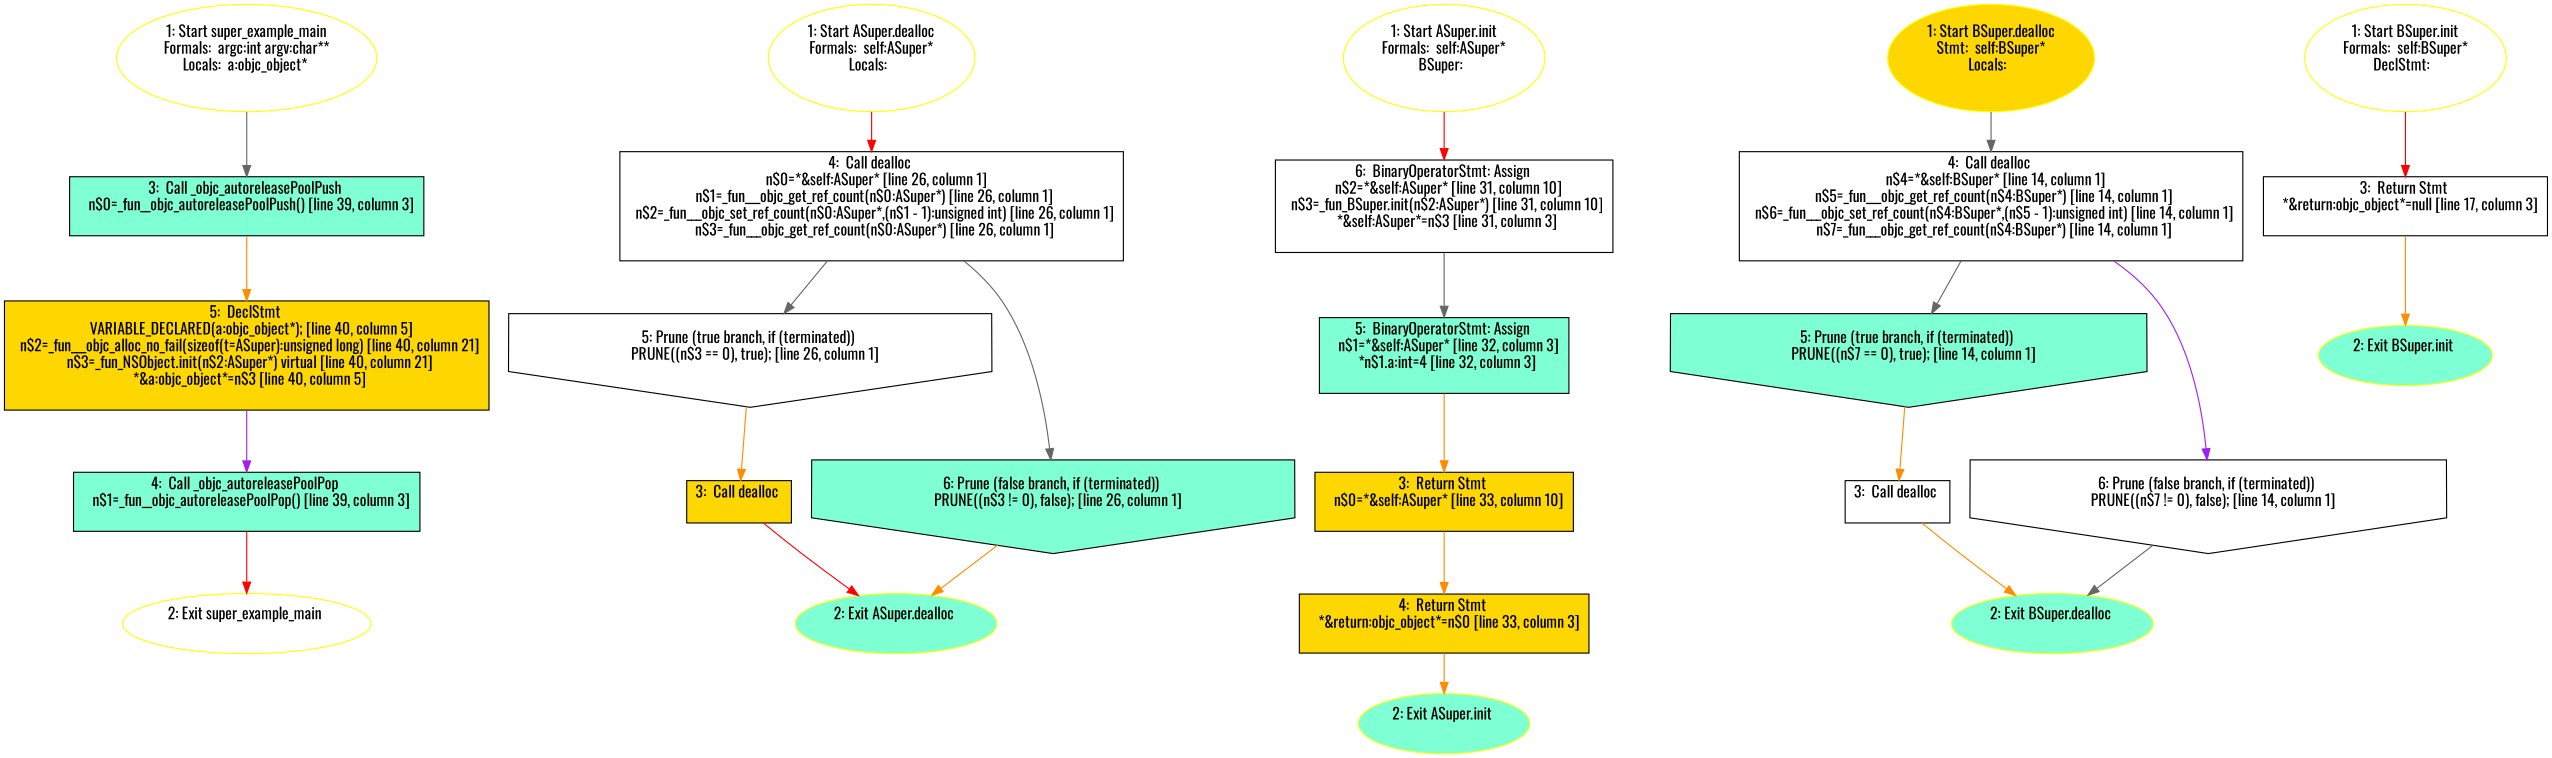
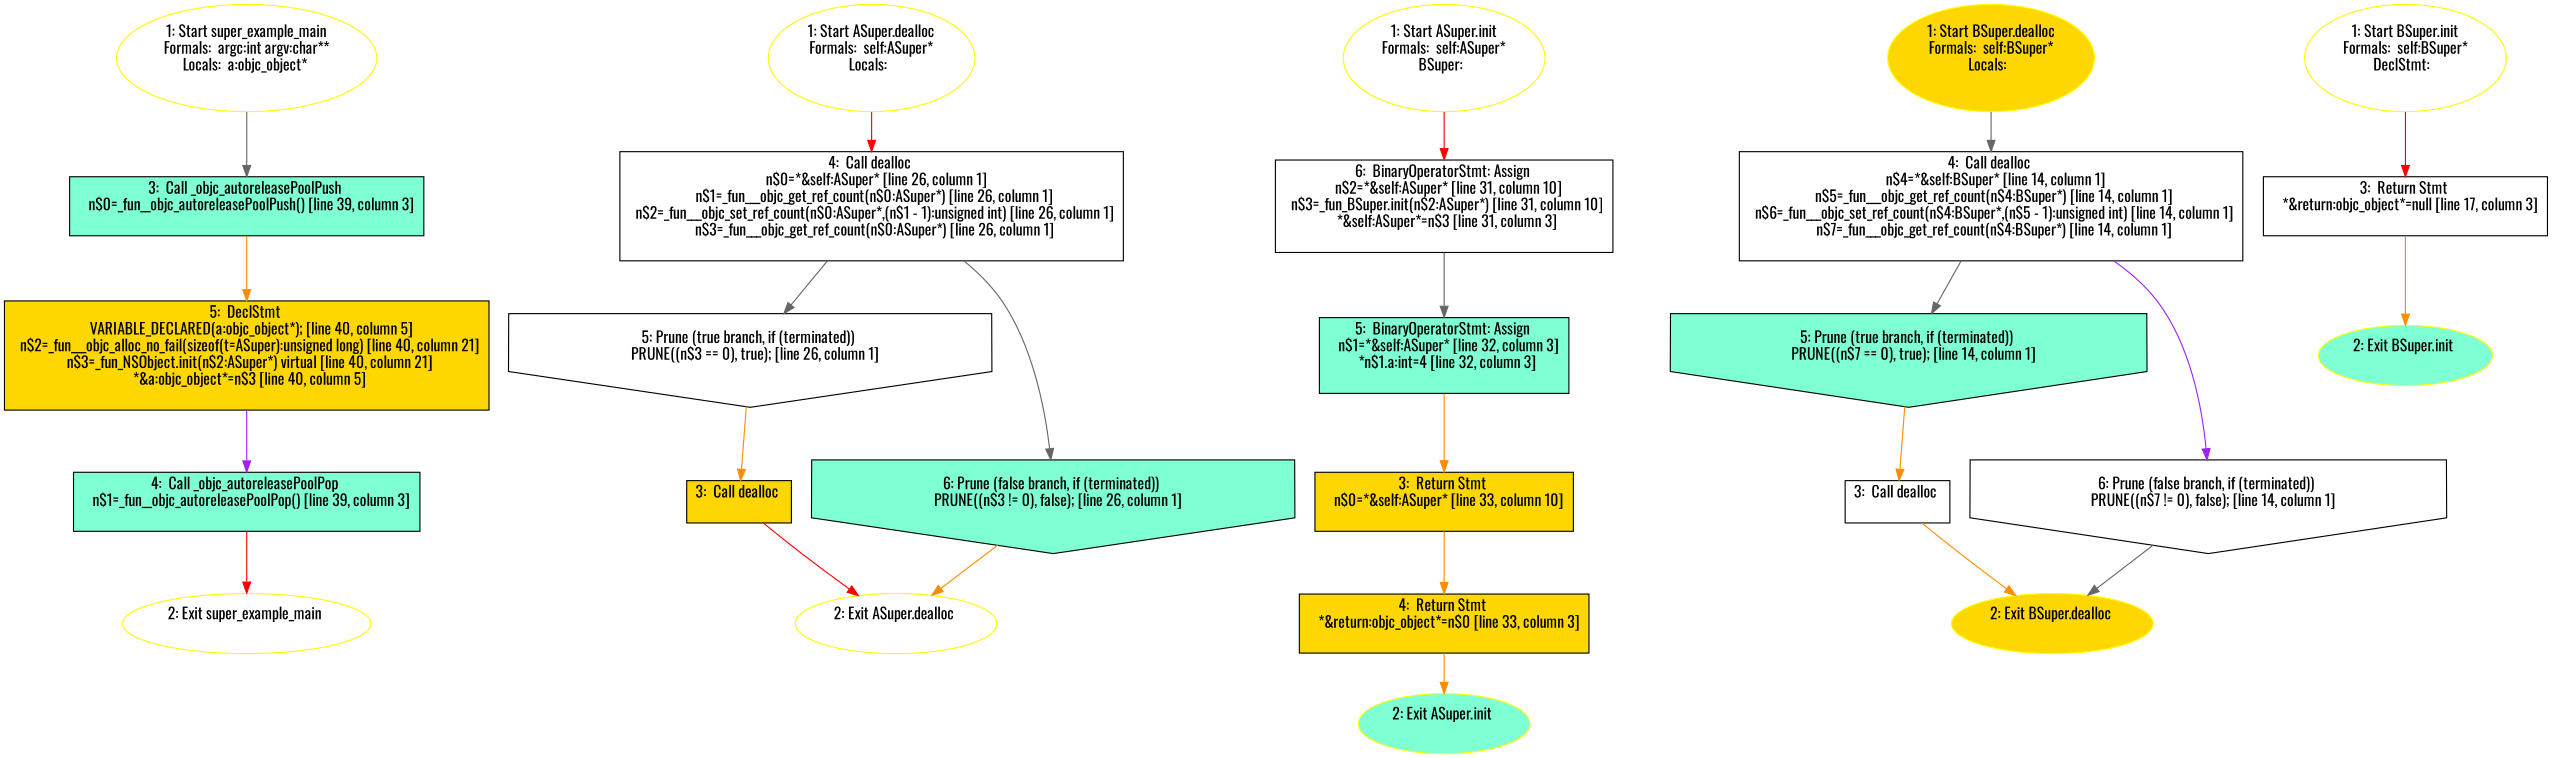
(1991, 58) -> (1991, 58)
(896, 624) -> (896, 624)
(2052, 624) -> (2052, 624)
